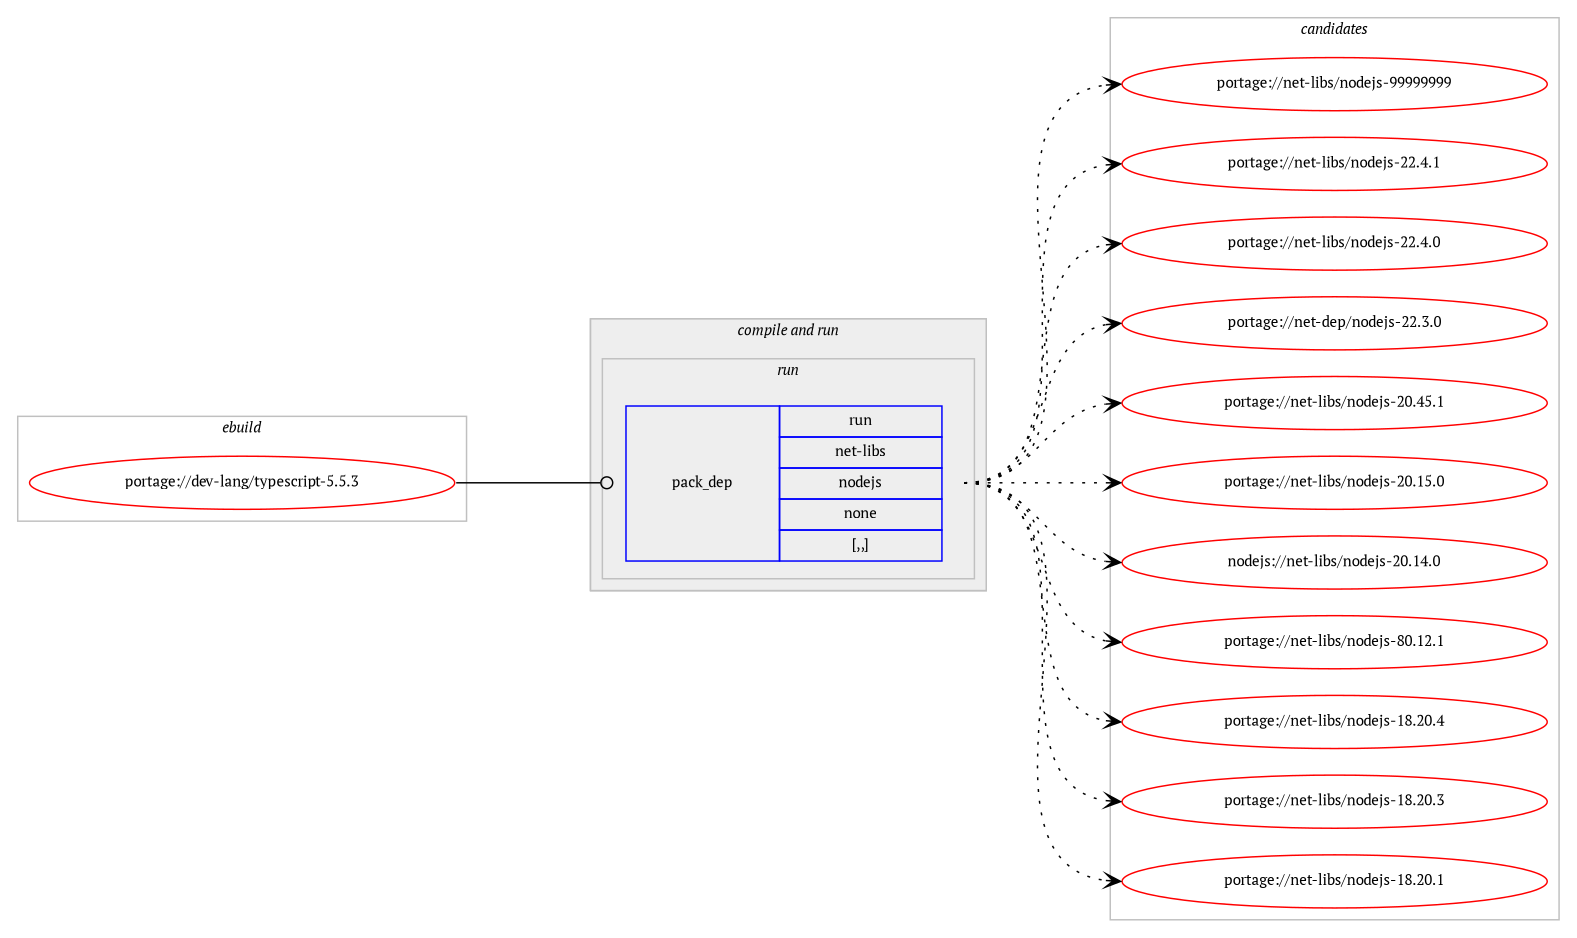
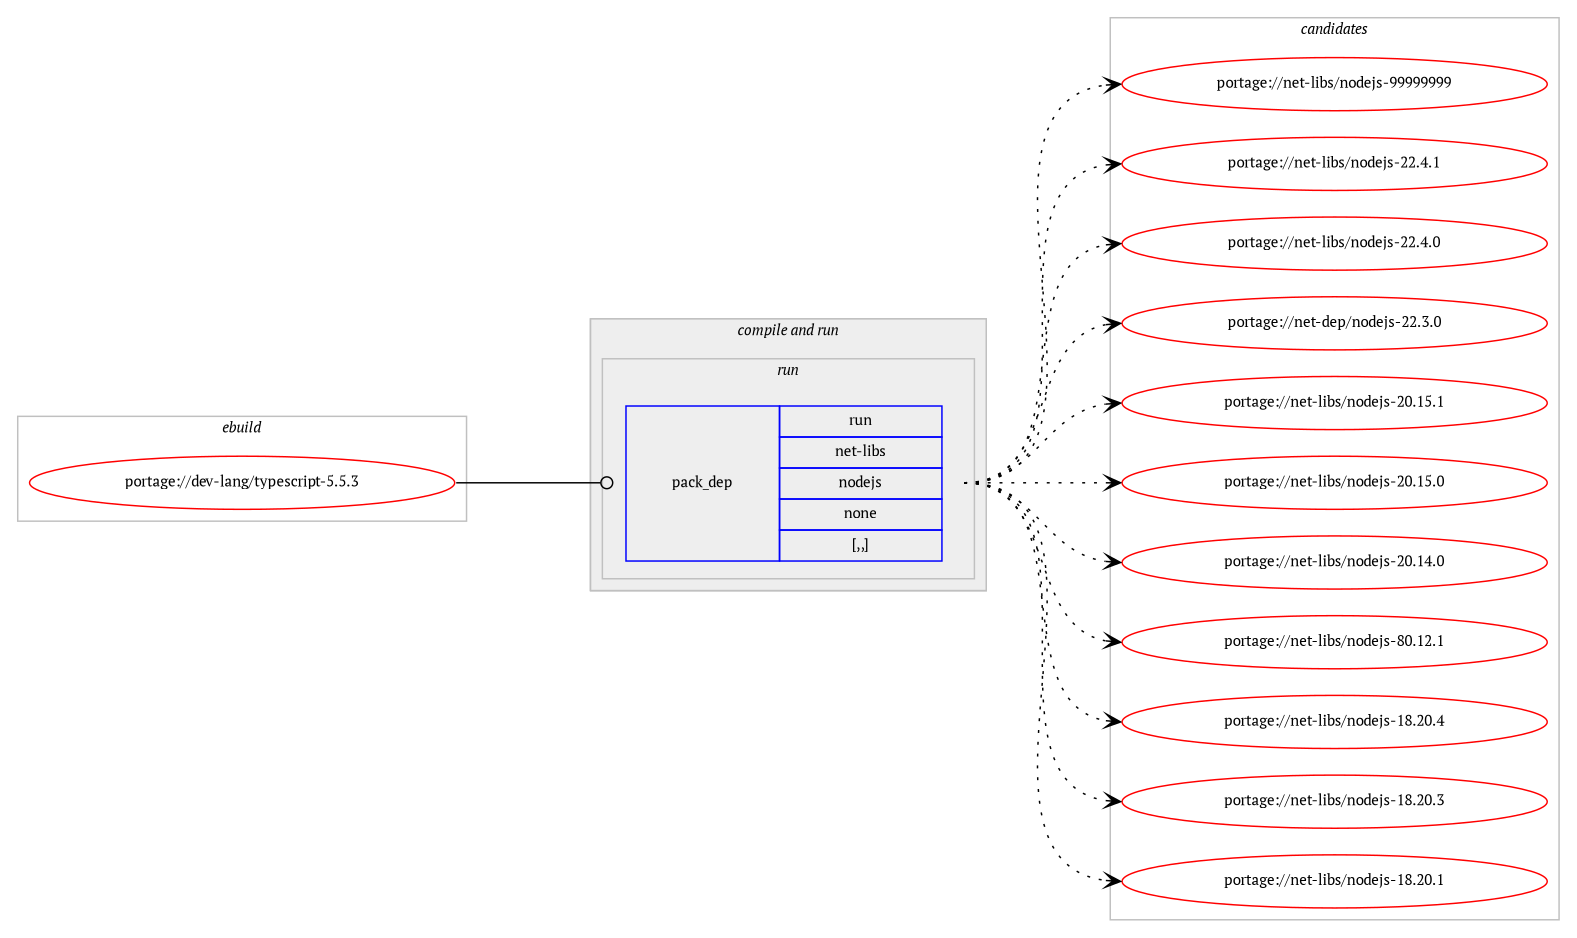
(1335, 403) -> (1335, 403)
(1335, 563) -> (1335, 563)
